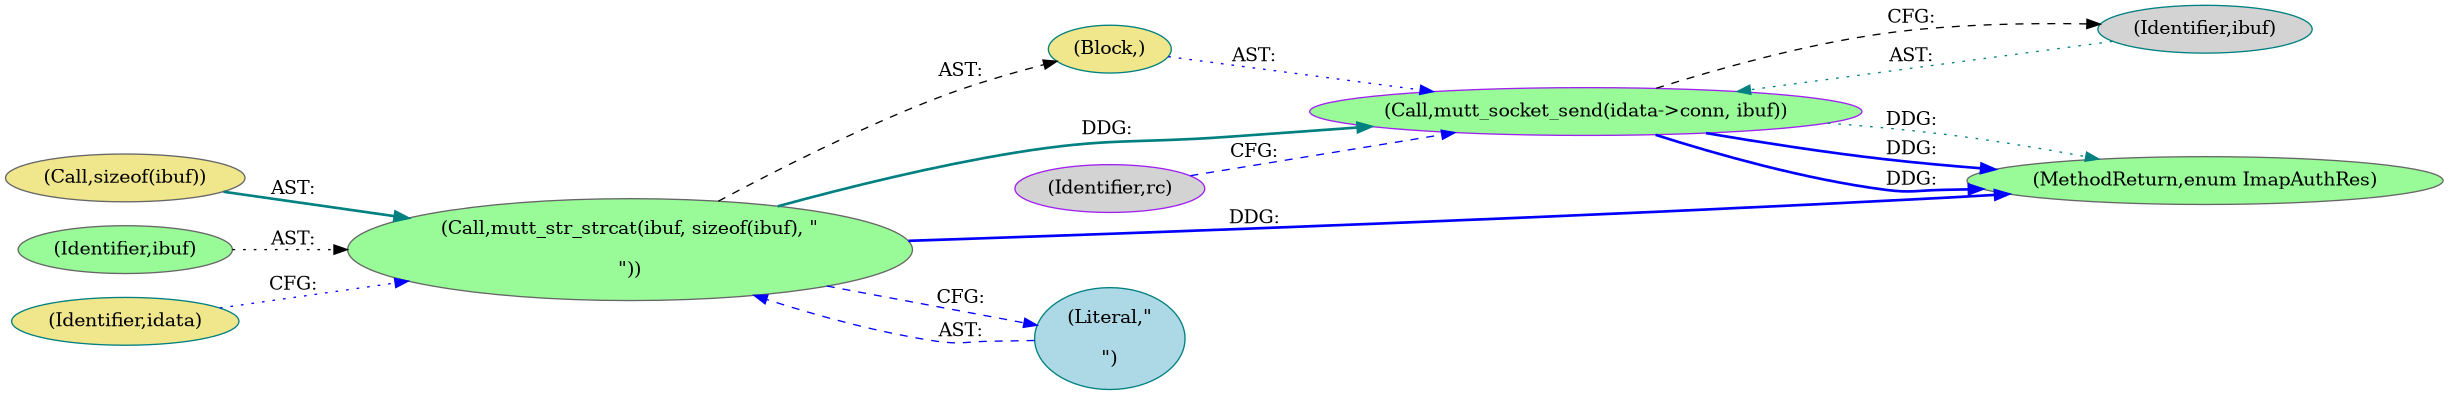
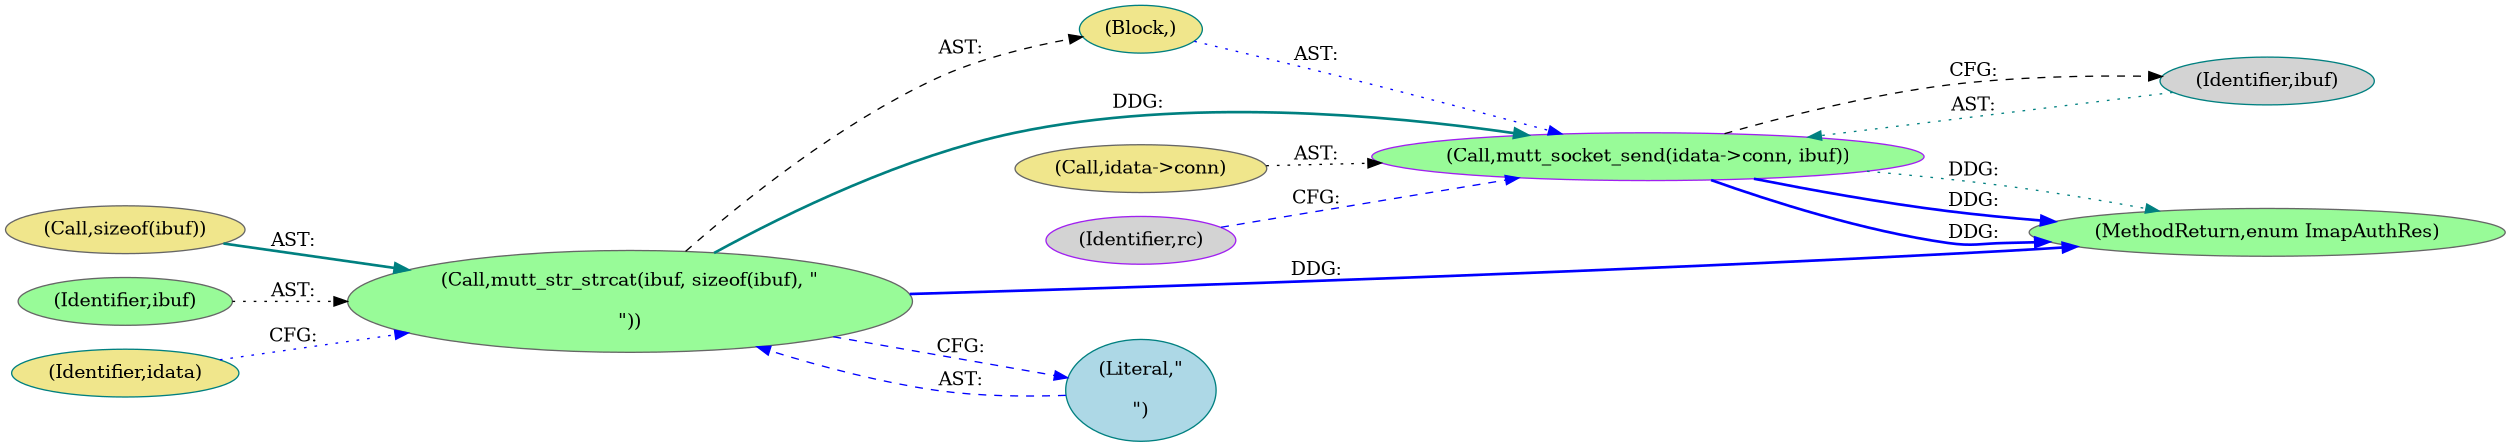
none -> (1141, 169)
